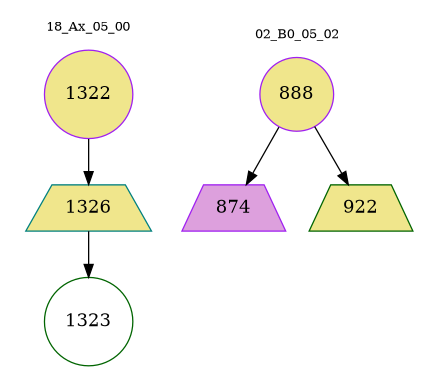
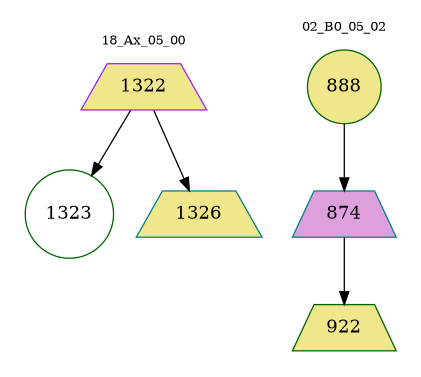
(89, 94) -> (144, 87)
(297, 94) -> (344, 87)
(328, 150) -> (344, 264)
(234, 208) -> (344, 214)
(89, 248) -> (114, 137)
